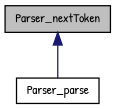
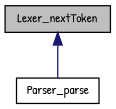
(58, 19) -> (58, 19)
